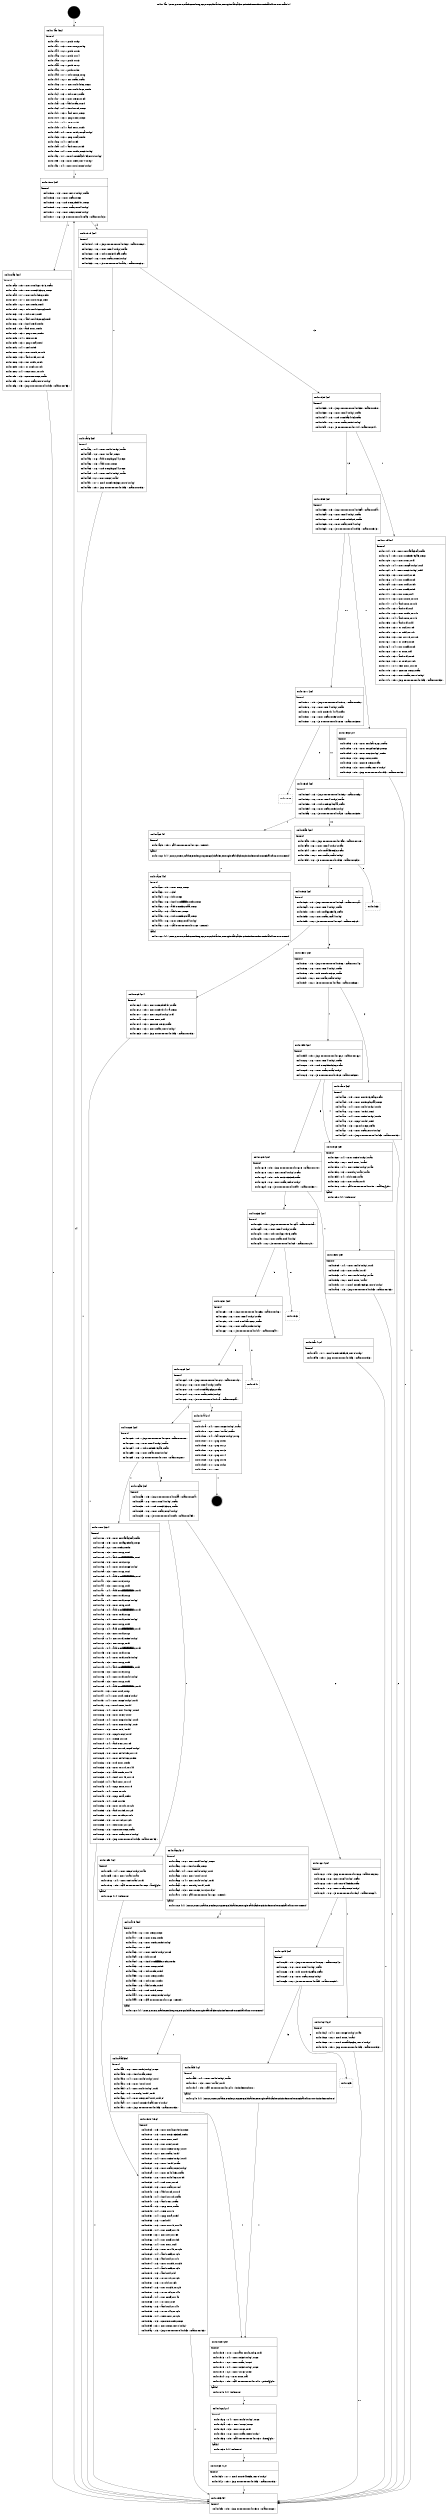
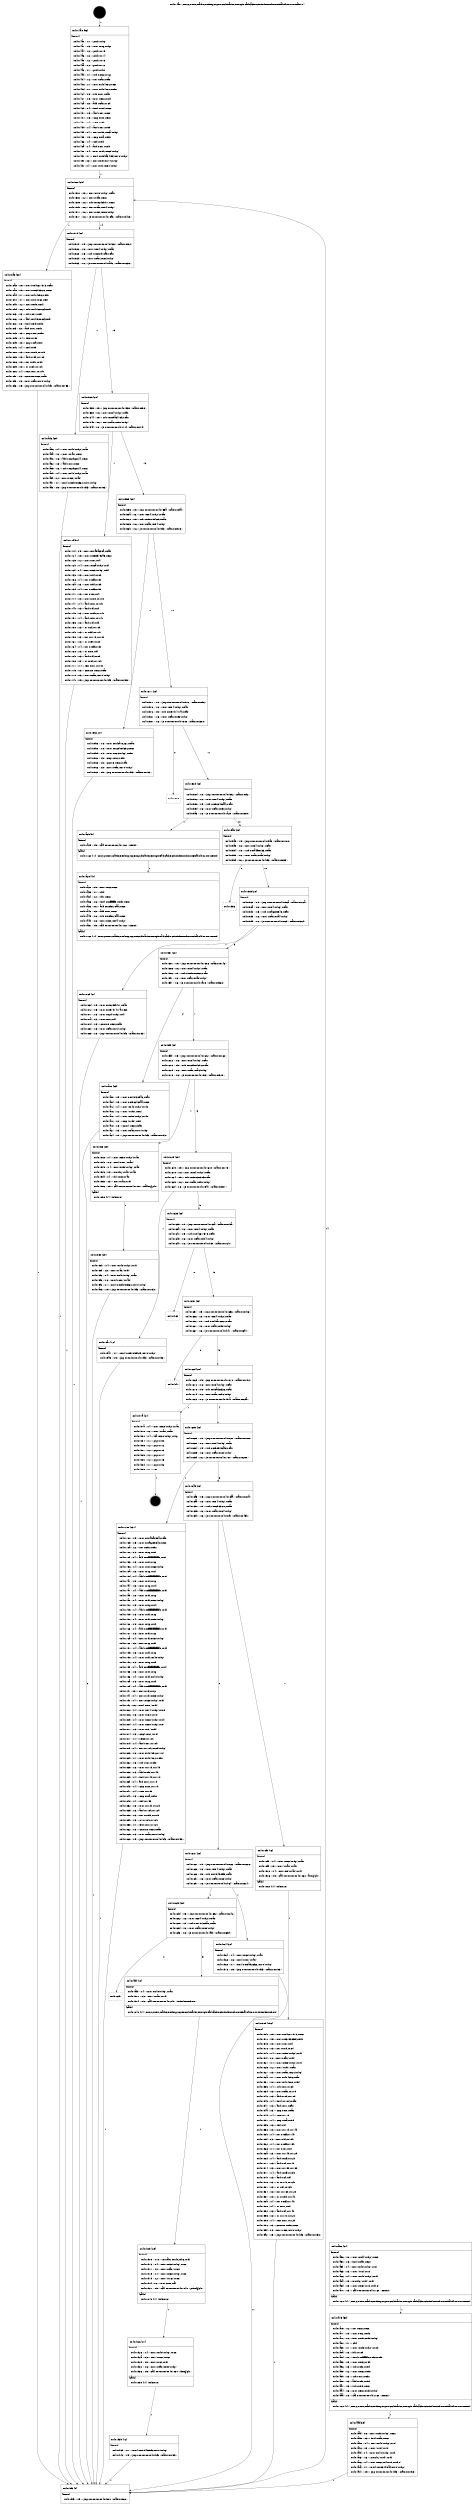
(230, 2210) -> (240, 2489)
